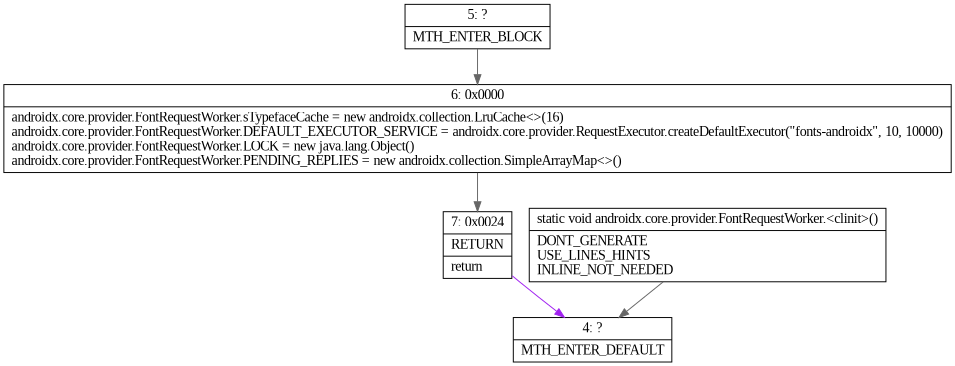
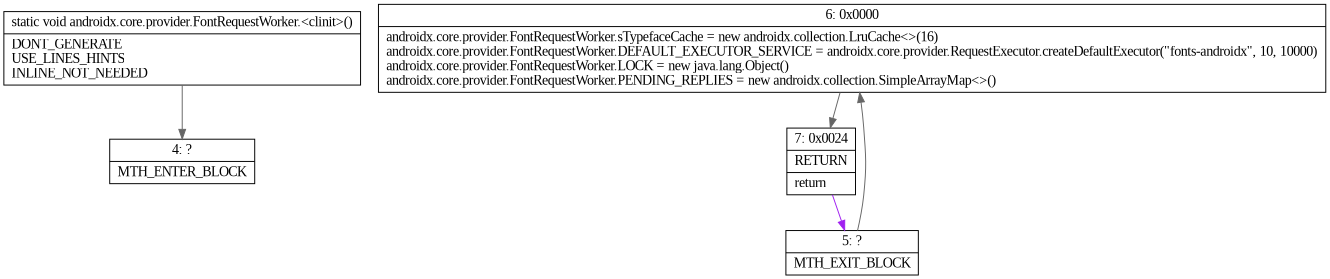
(478, 37) -> (852, 263)
(534, 294) -> (837, 208)
(593, 350) -> (182, 172)
